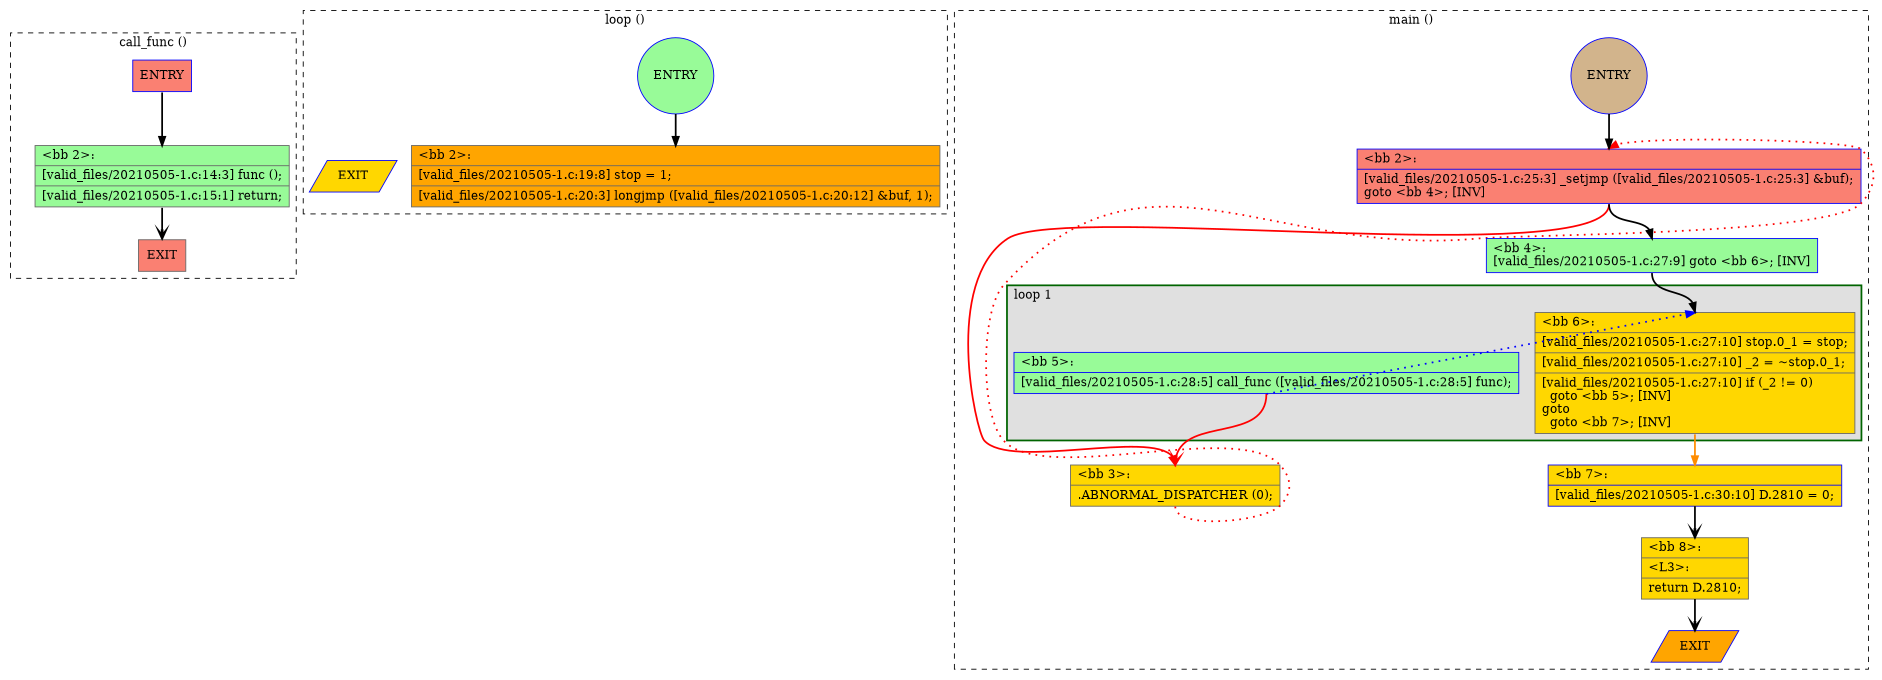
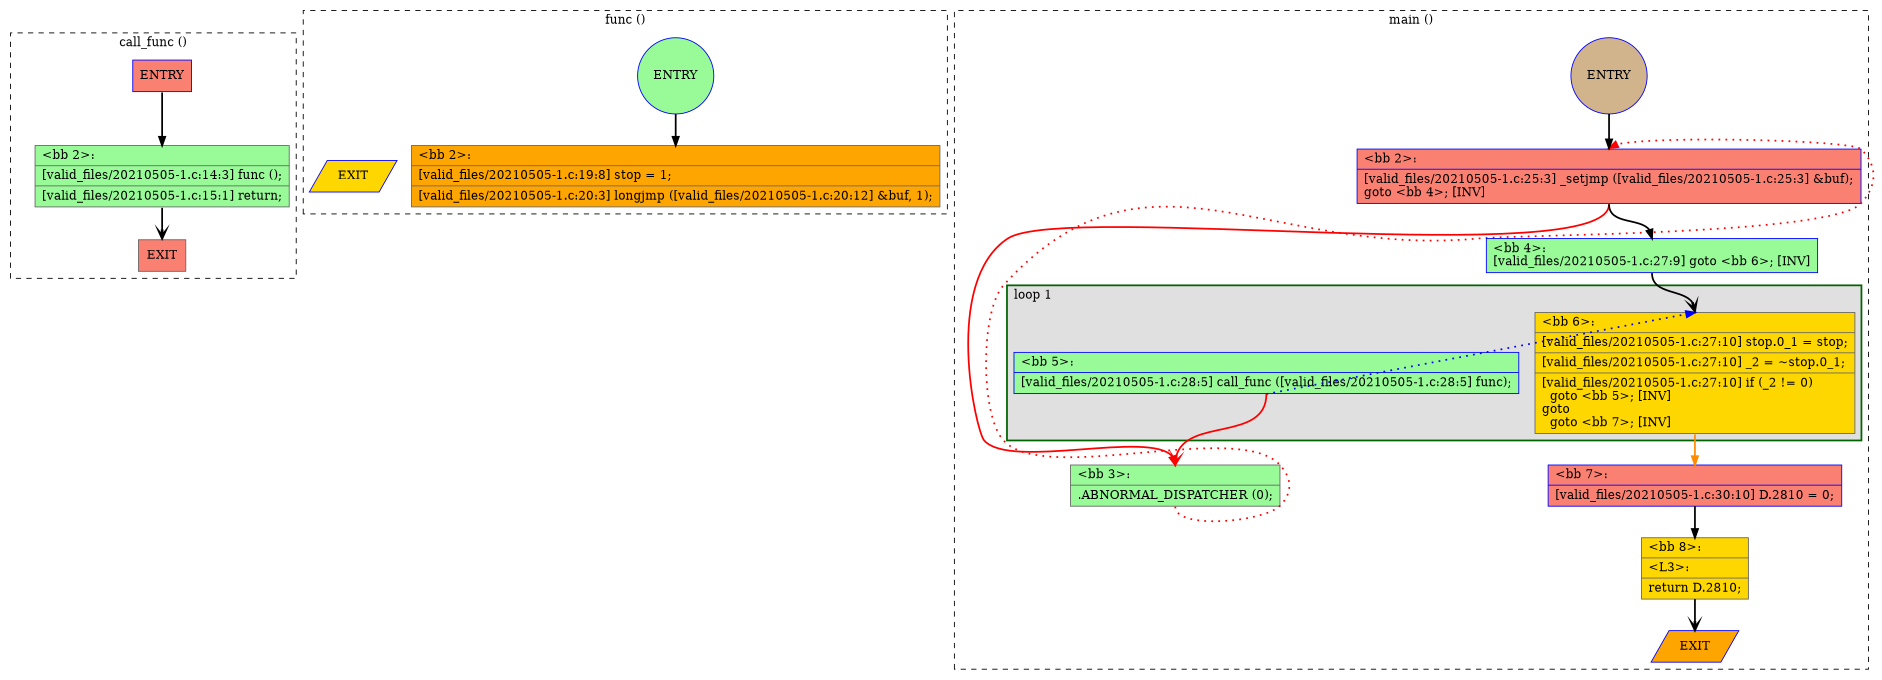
(625, 21) -> (625, 21)
(1669, 291) -> (1669, 291)
(1175, 486) -> (1175, 486)
(1695, 486) -> (1695, 486)
(1695, 518) -> (1695, 518)
